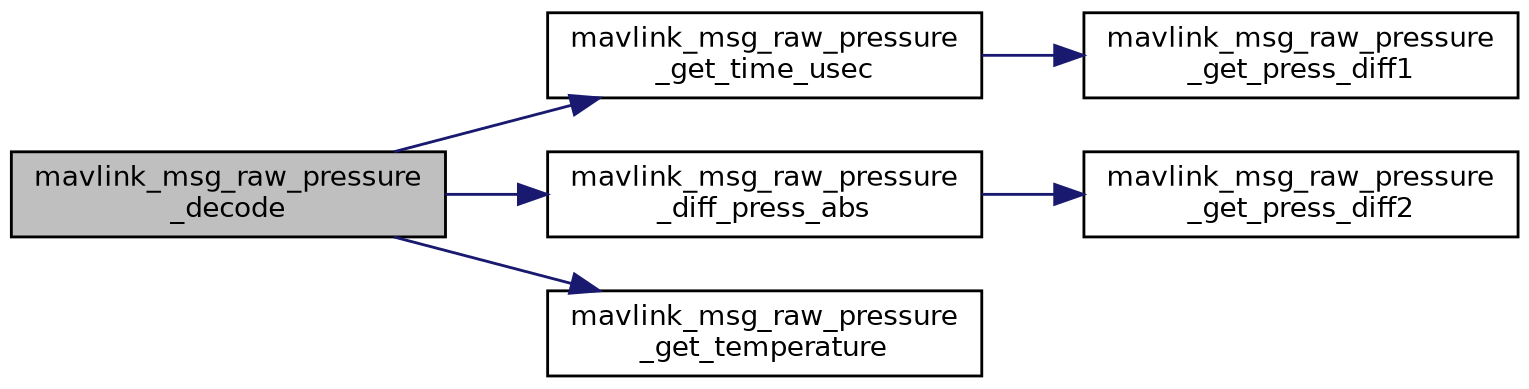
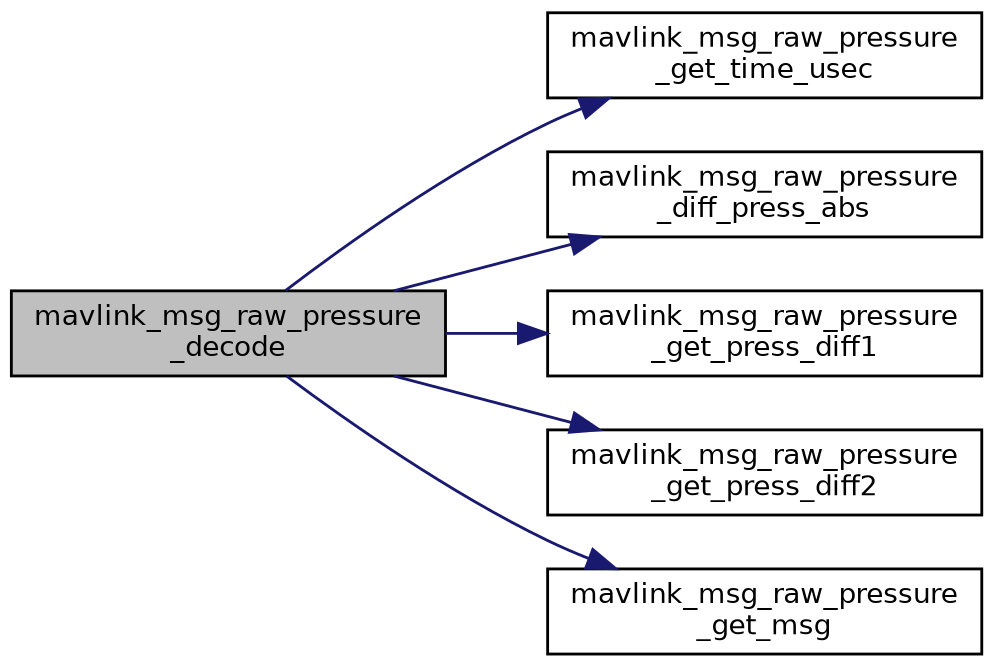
(1018, 55) -> (482, 333)
(1018, 194) -> (483, 399)
(765, 333) -> (765, 611)
